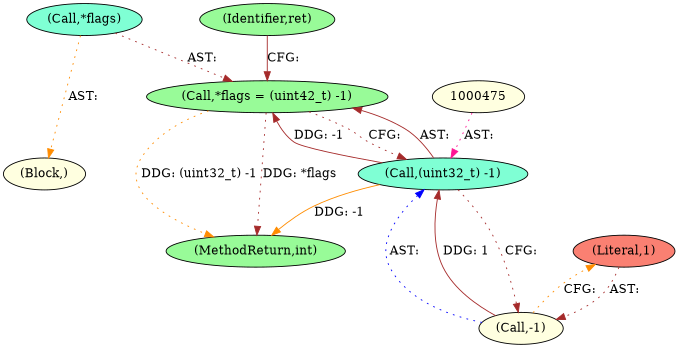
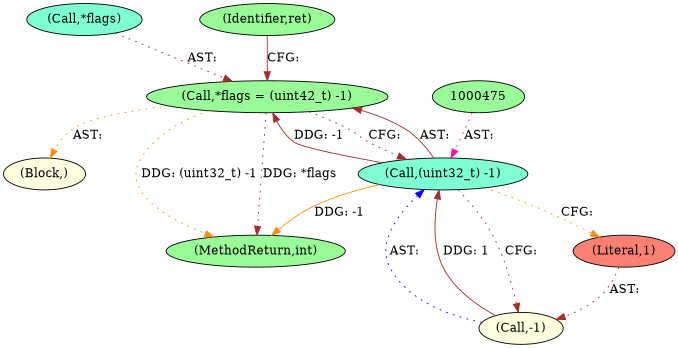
(66, 92) -> (106, 117)
(478, 97) -> (478, 97)
(558, 288) -> (539, 208)
